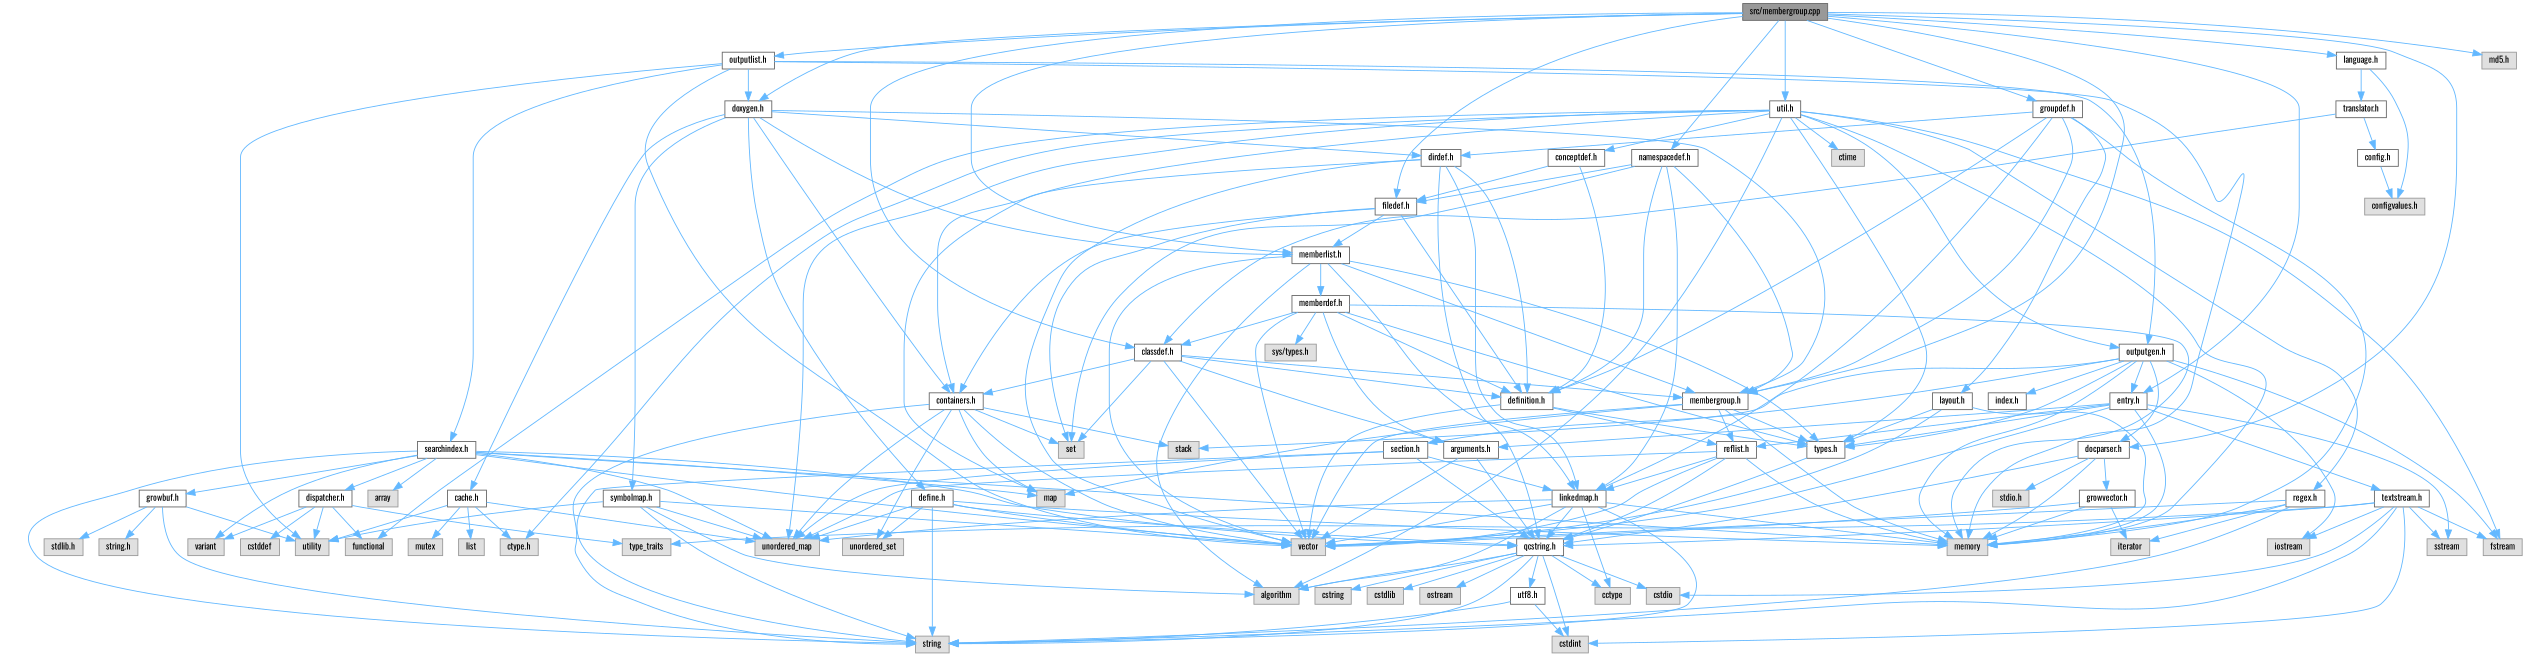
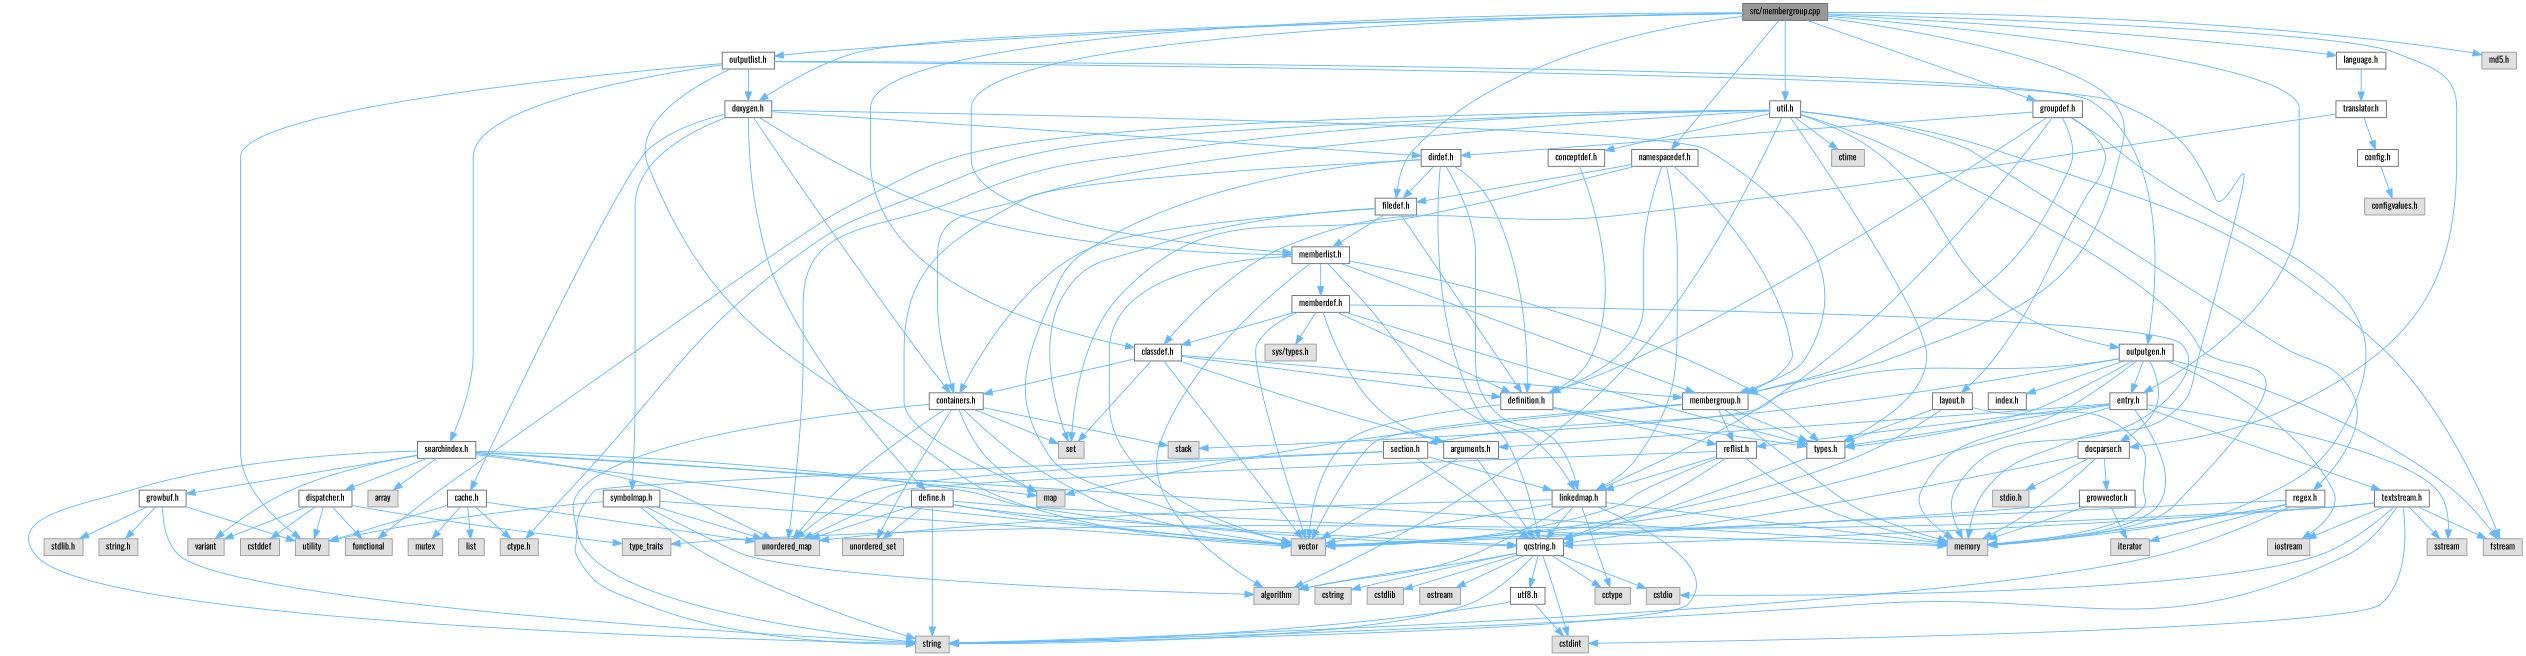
(2405, 124) -> none
(1487, 182) -> (1422, 179)
